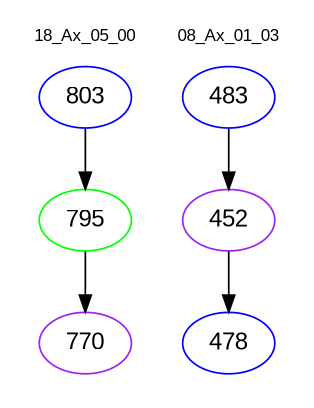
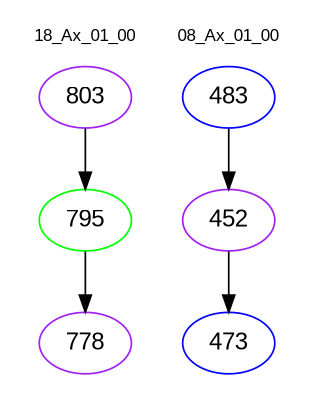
(85, 37) -> (85, 37)
(229, 37) -> (229, 37)
(85, 97) -> (85, 97)
(85, 343) -> (85, 343)
(229, 343) -> (229, 343)
